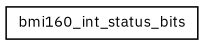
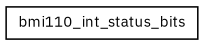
(102, 23) -> (102, 23)
